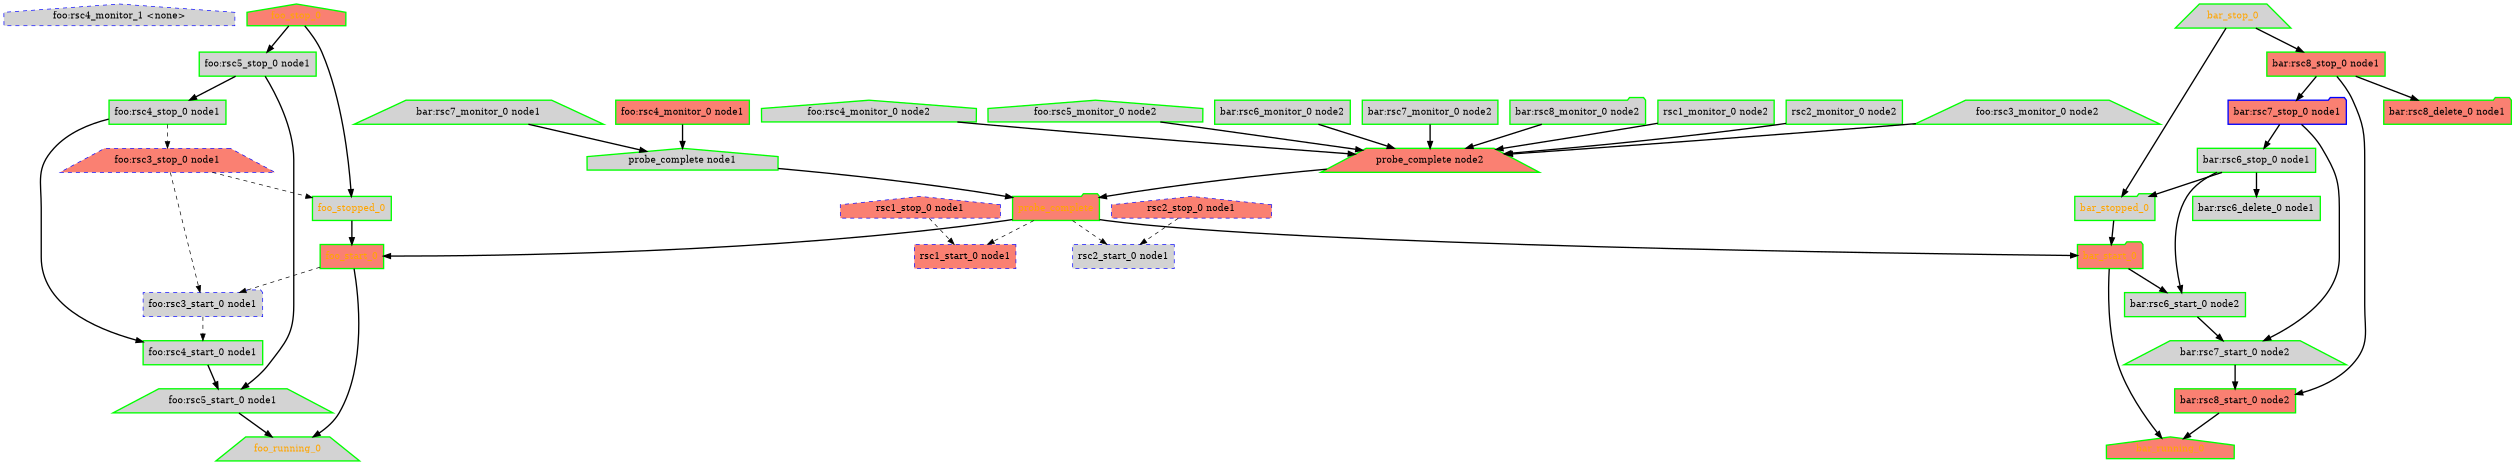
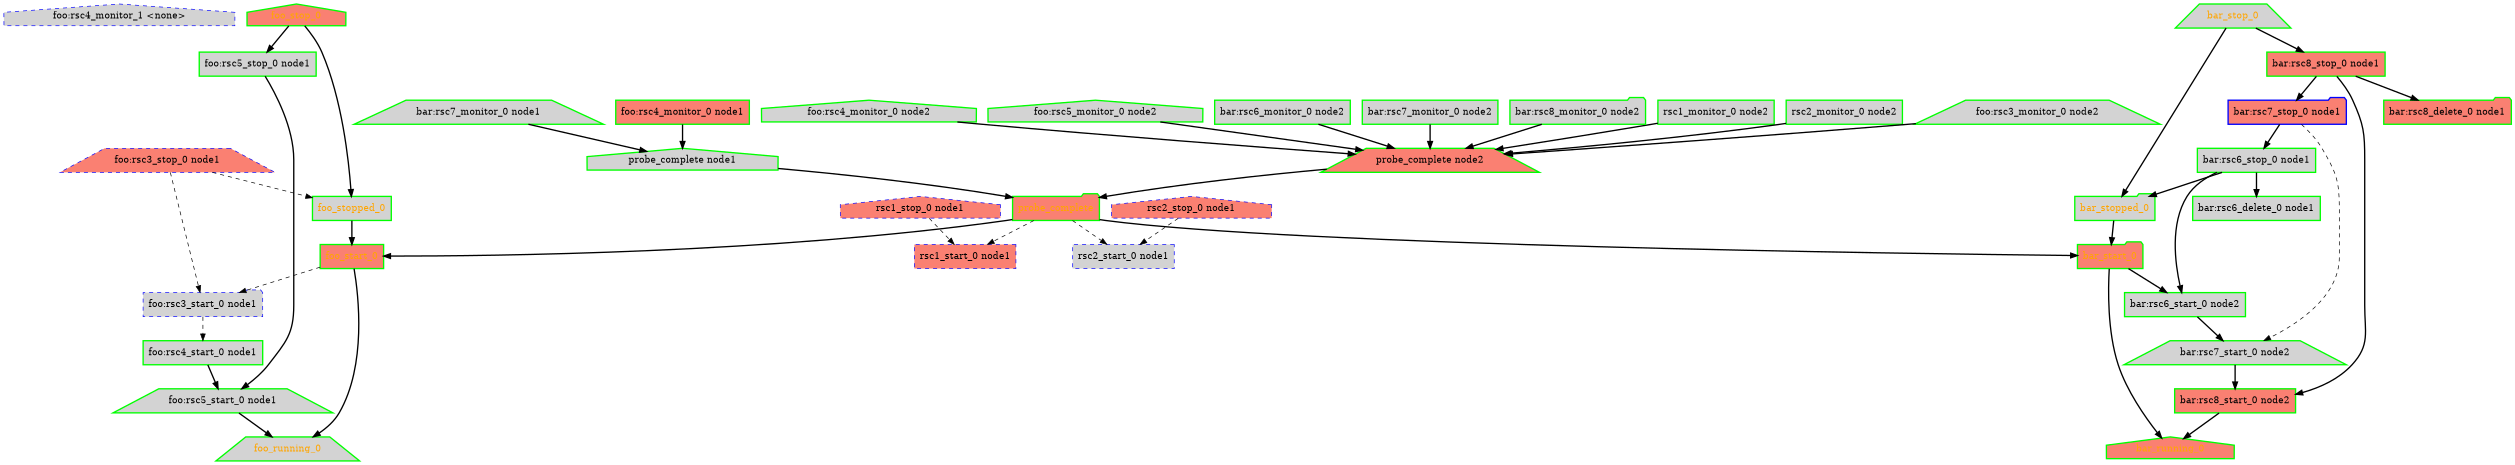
(168, 112) -> none
(2339, 241) -> (2339, 241)
